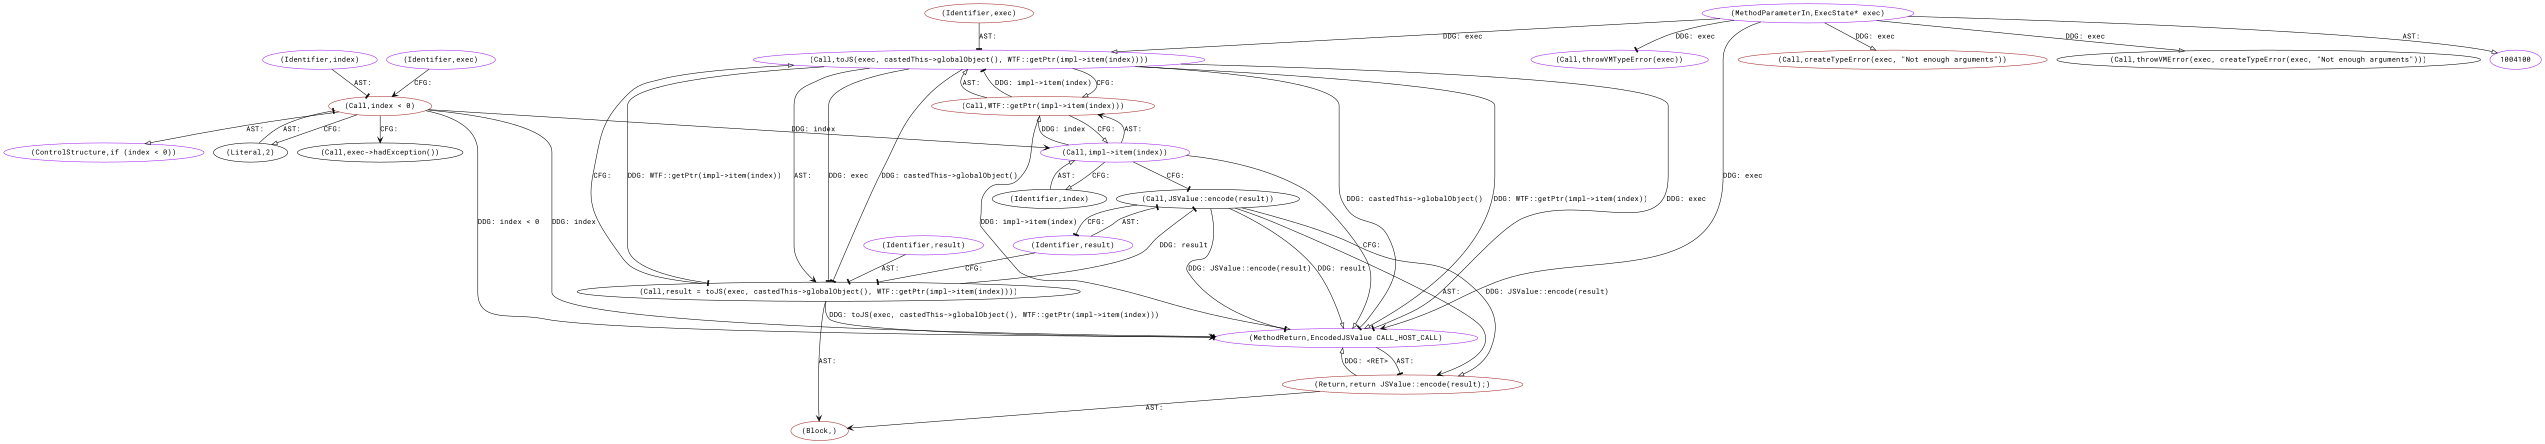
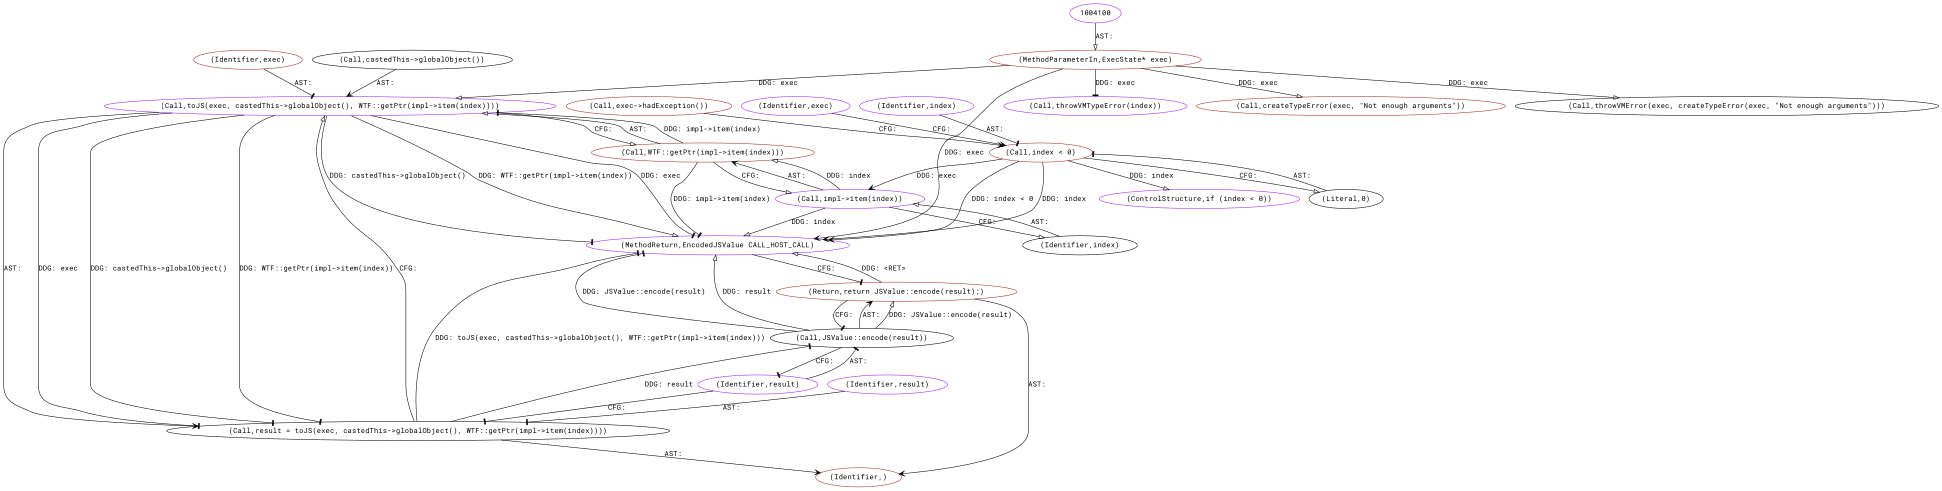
(1808, 13) -> (1095, 60)
(2201, 27) -> (1095, 34)
none -> (412, 60)
(1620, 60) -> (1095, 106)
(380, 127) -> (851, 130)
(258, 129) -> (1152, 176)
(813, 129) -> (937, 176)
(251, 153) -> (1346, 199)
(380, 153) -> (649, 106)
(1160, 175) -> (834, 312)
(1374, 245) -> (814, 222)
(1054, 280) -> (671, 199)
(1407, 361) -> (829, 269)
(820, 431) -> (859, 477)
